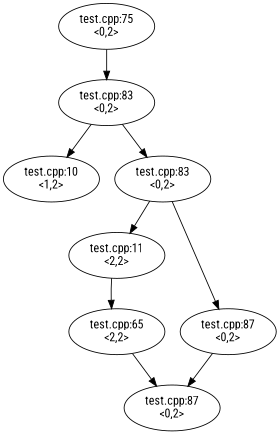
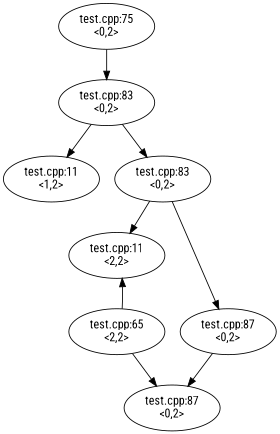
(51, 179) -> (51, 179)
(111, 289) -> (123, 298)
